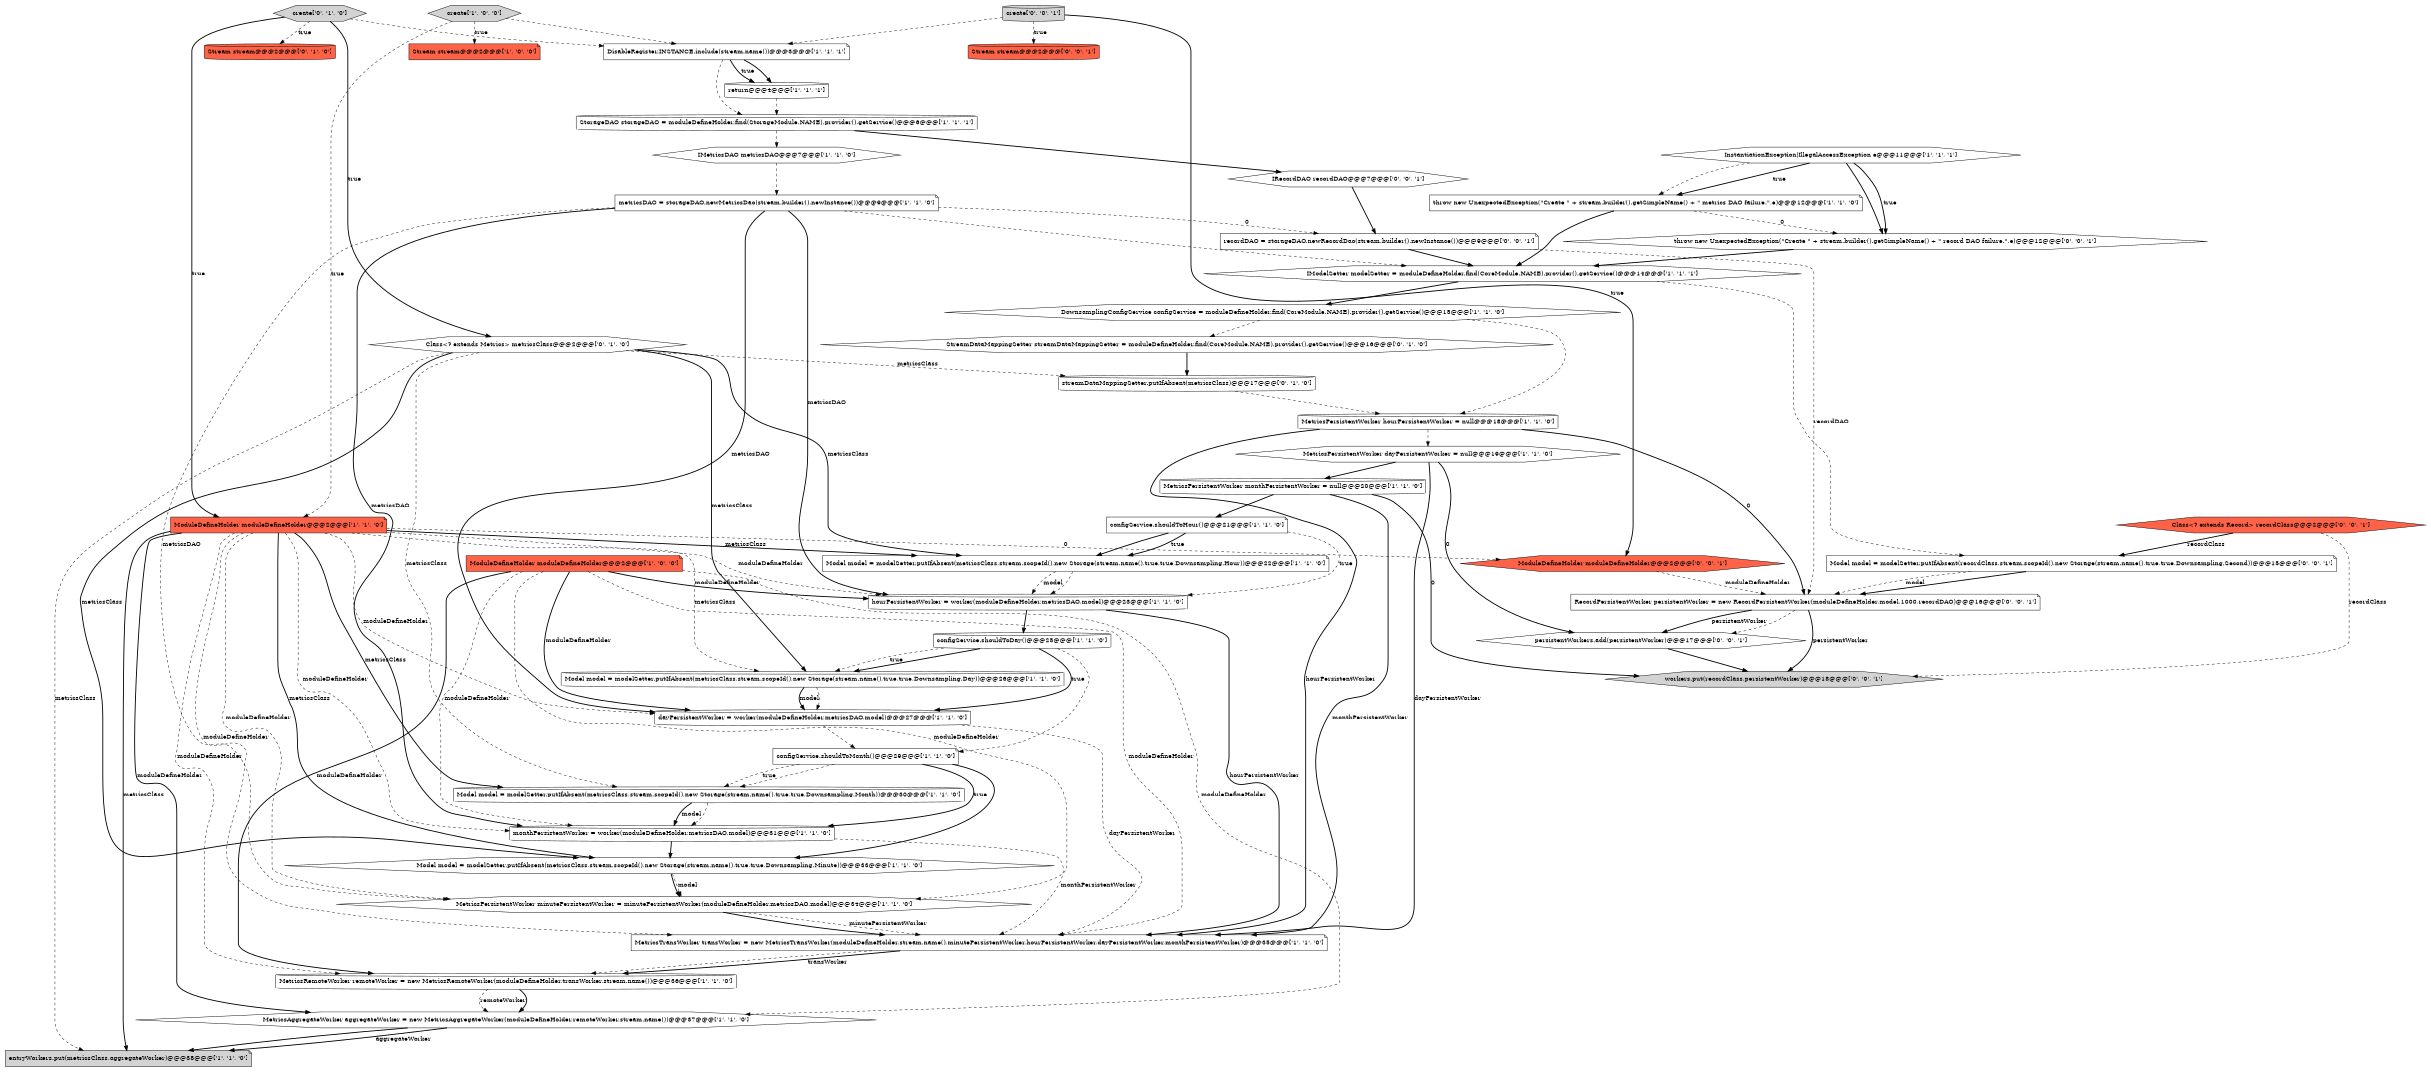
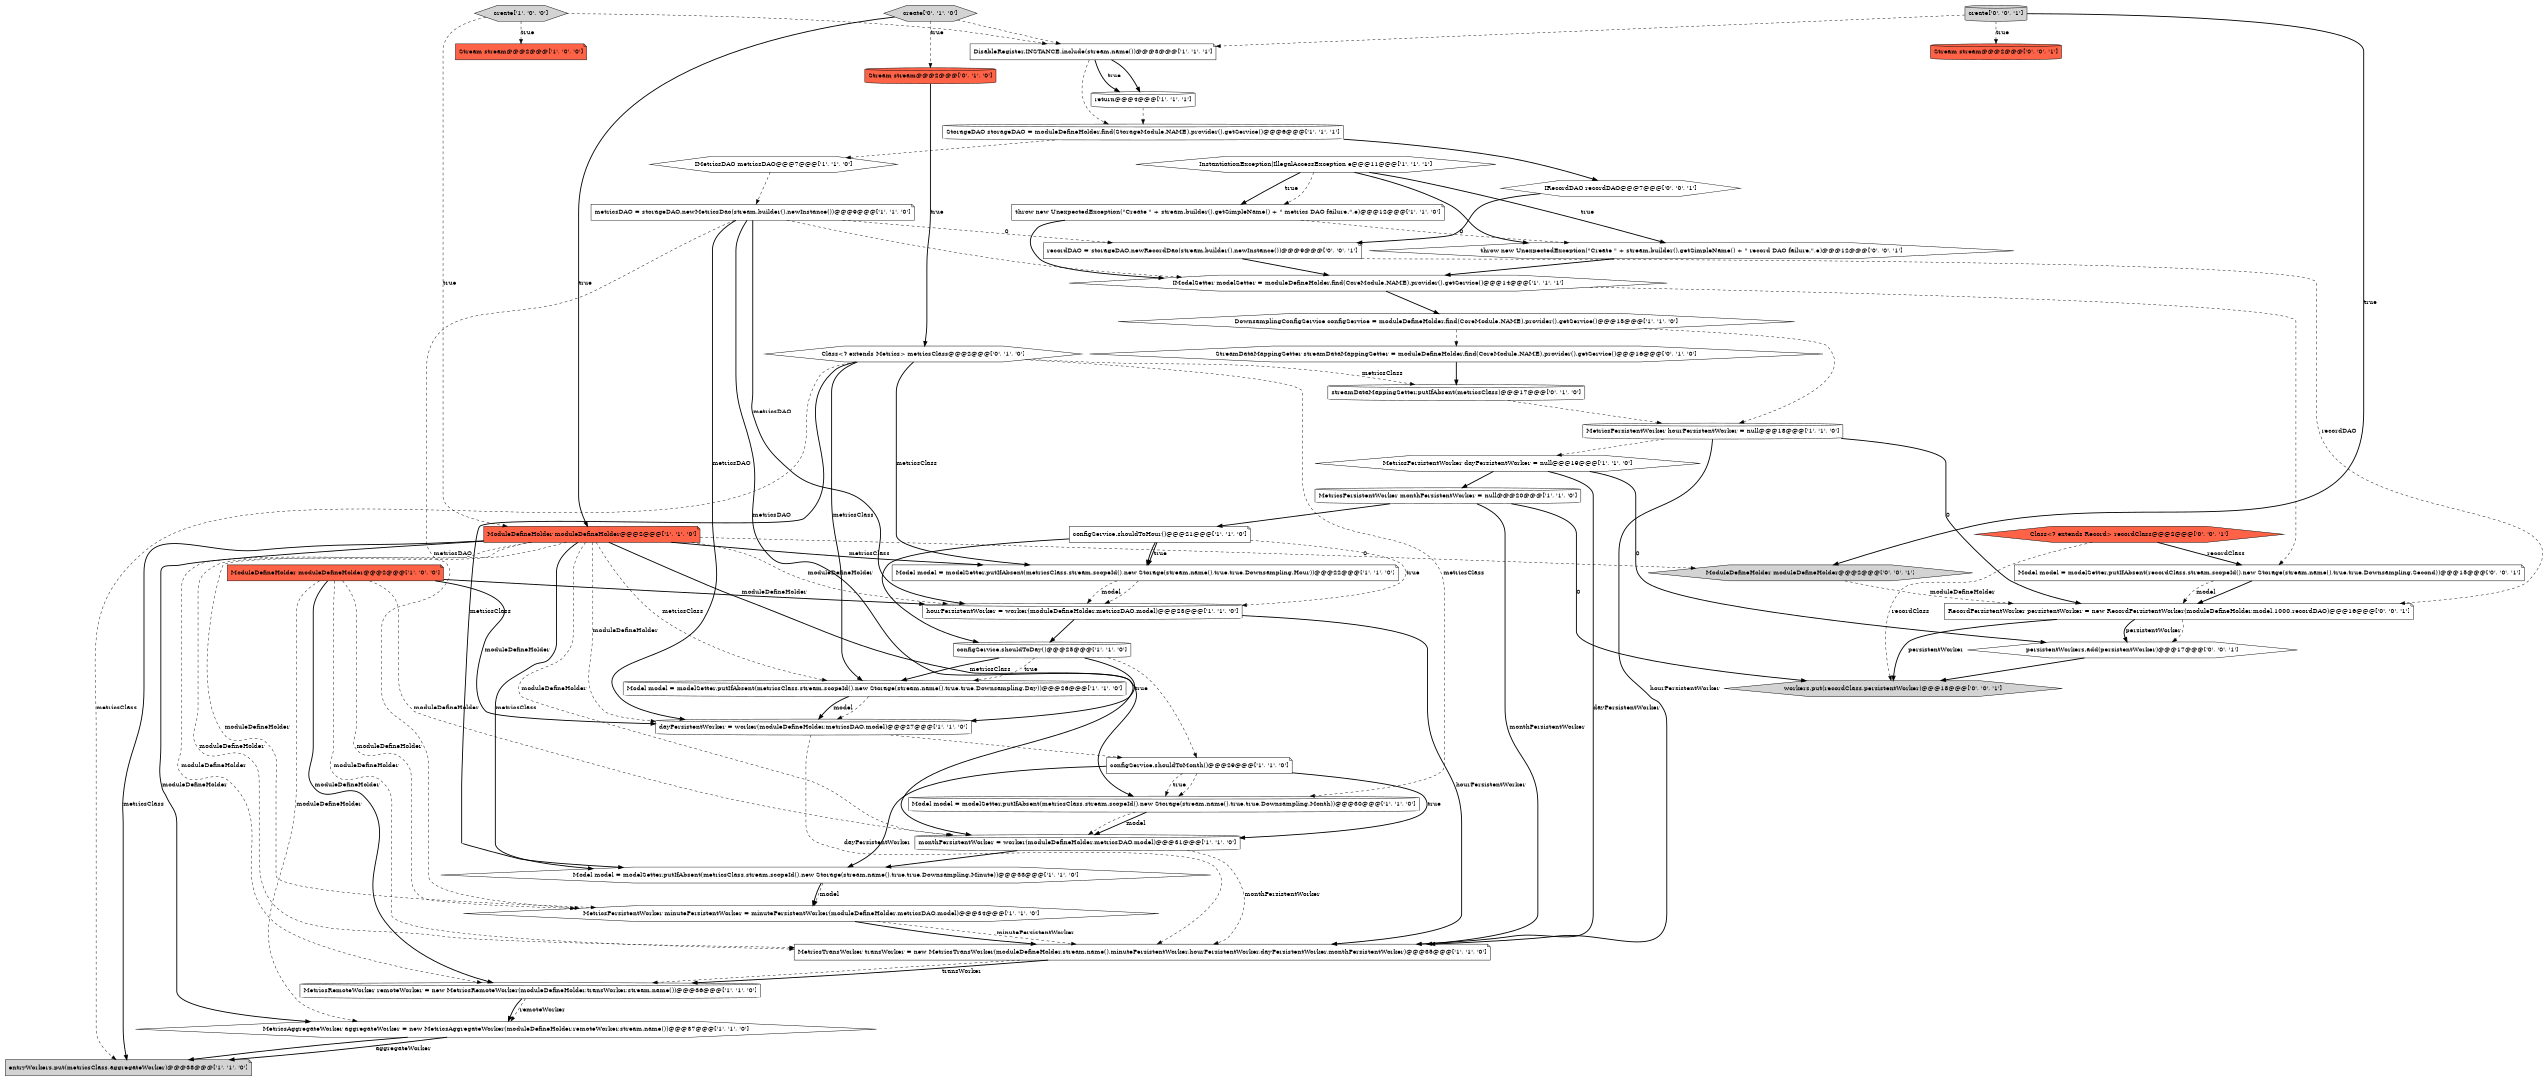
(348, 215) -> (930, 213)
none -> (913, 555)
(1622, 564) -> (1810, 573)
